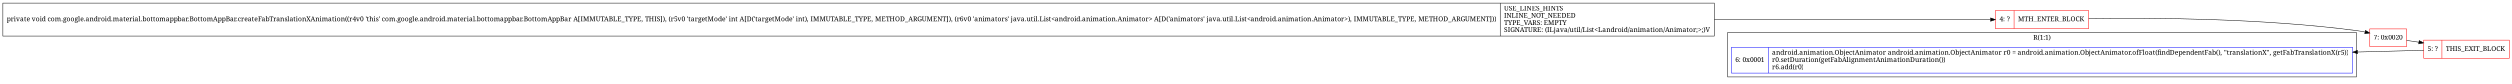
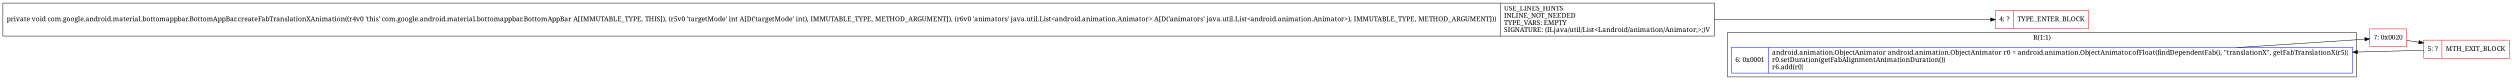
(2051, 19) -> (2051, 19)
(2227, 20) -> (2301, 43)
(2475, 49) -> (2476, 49)
